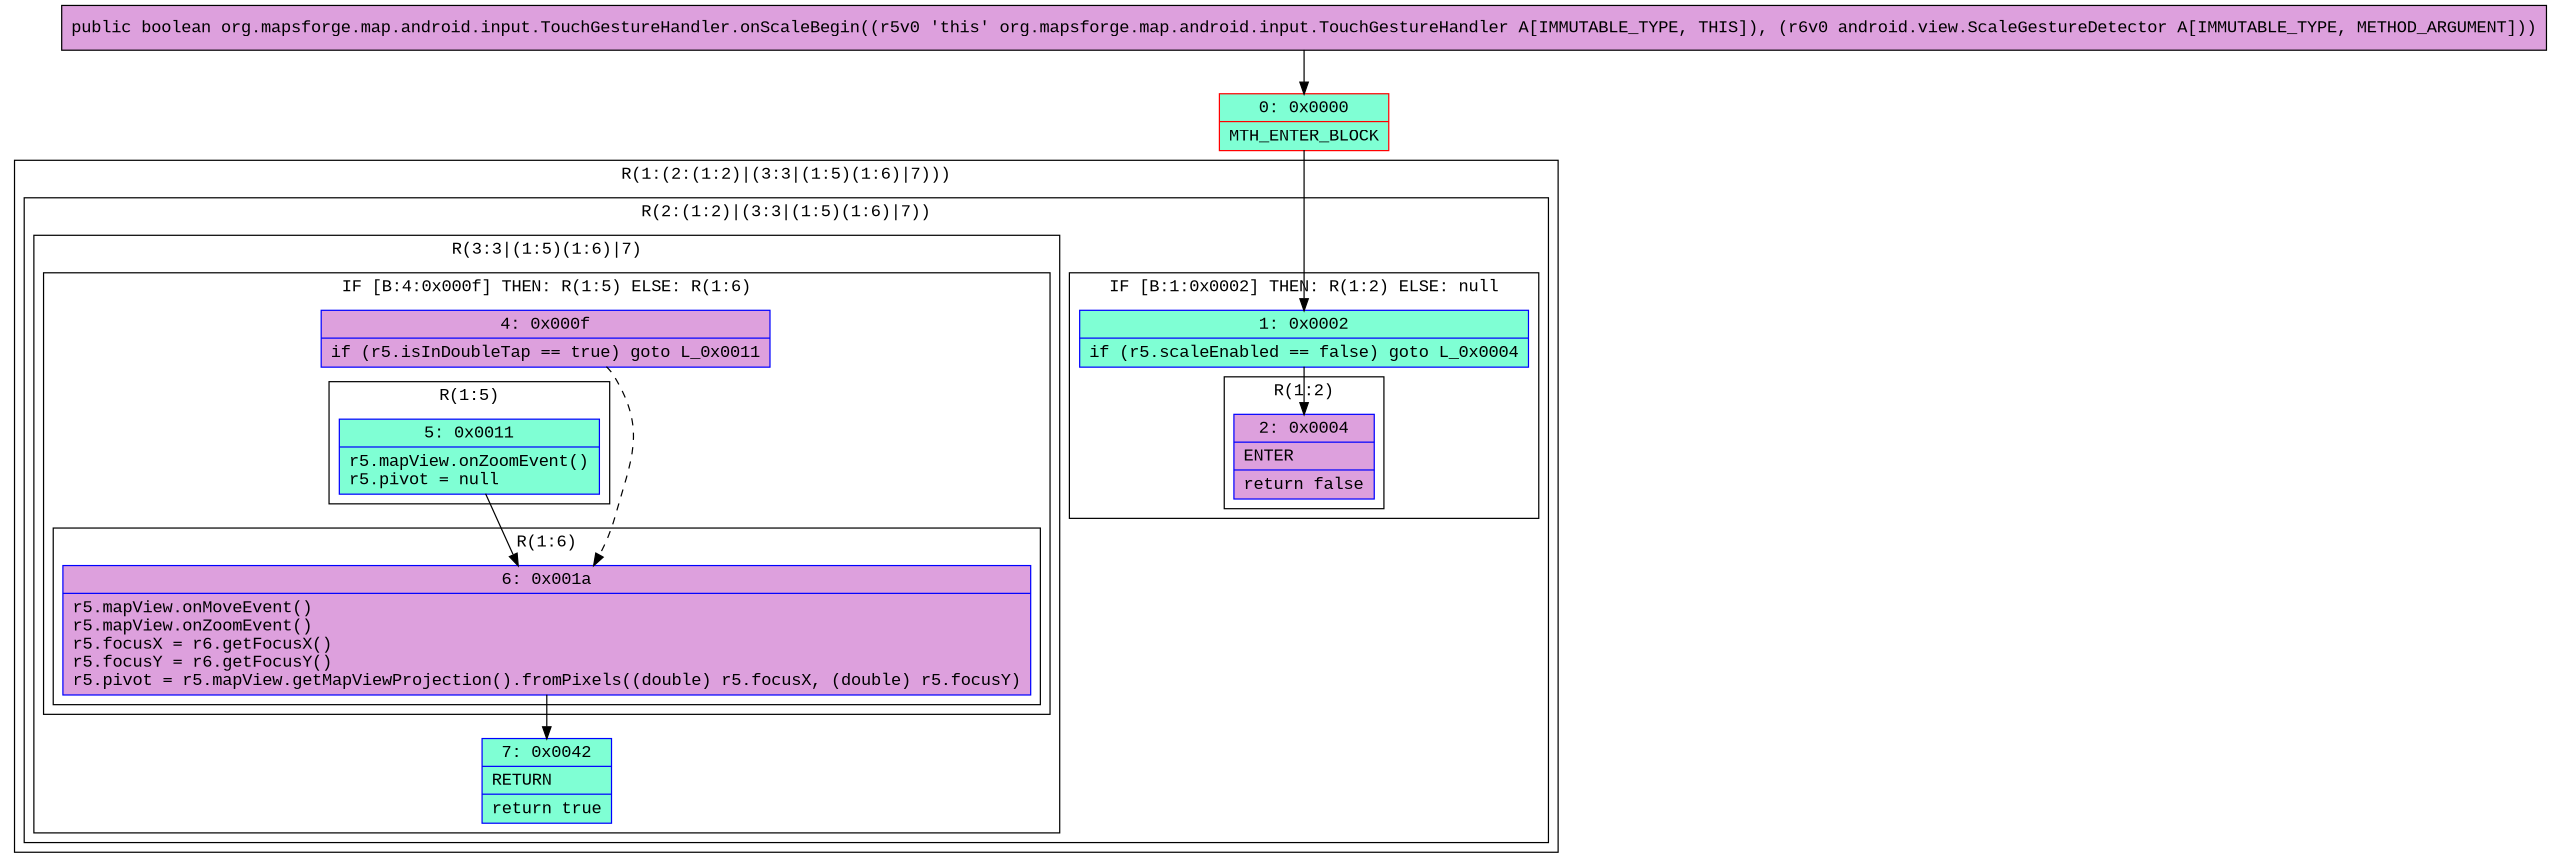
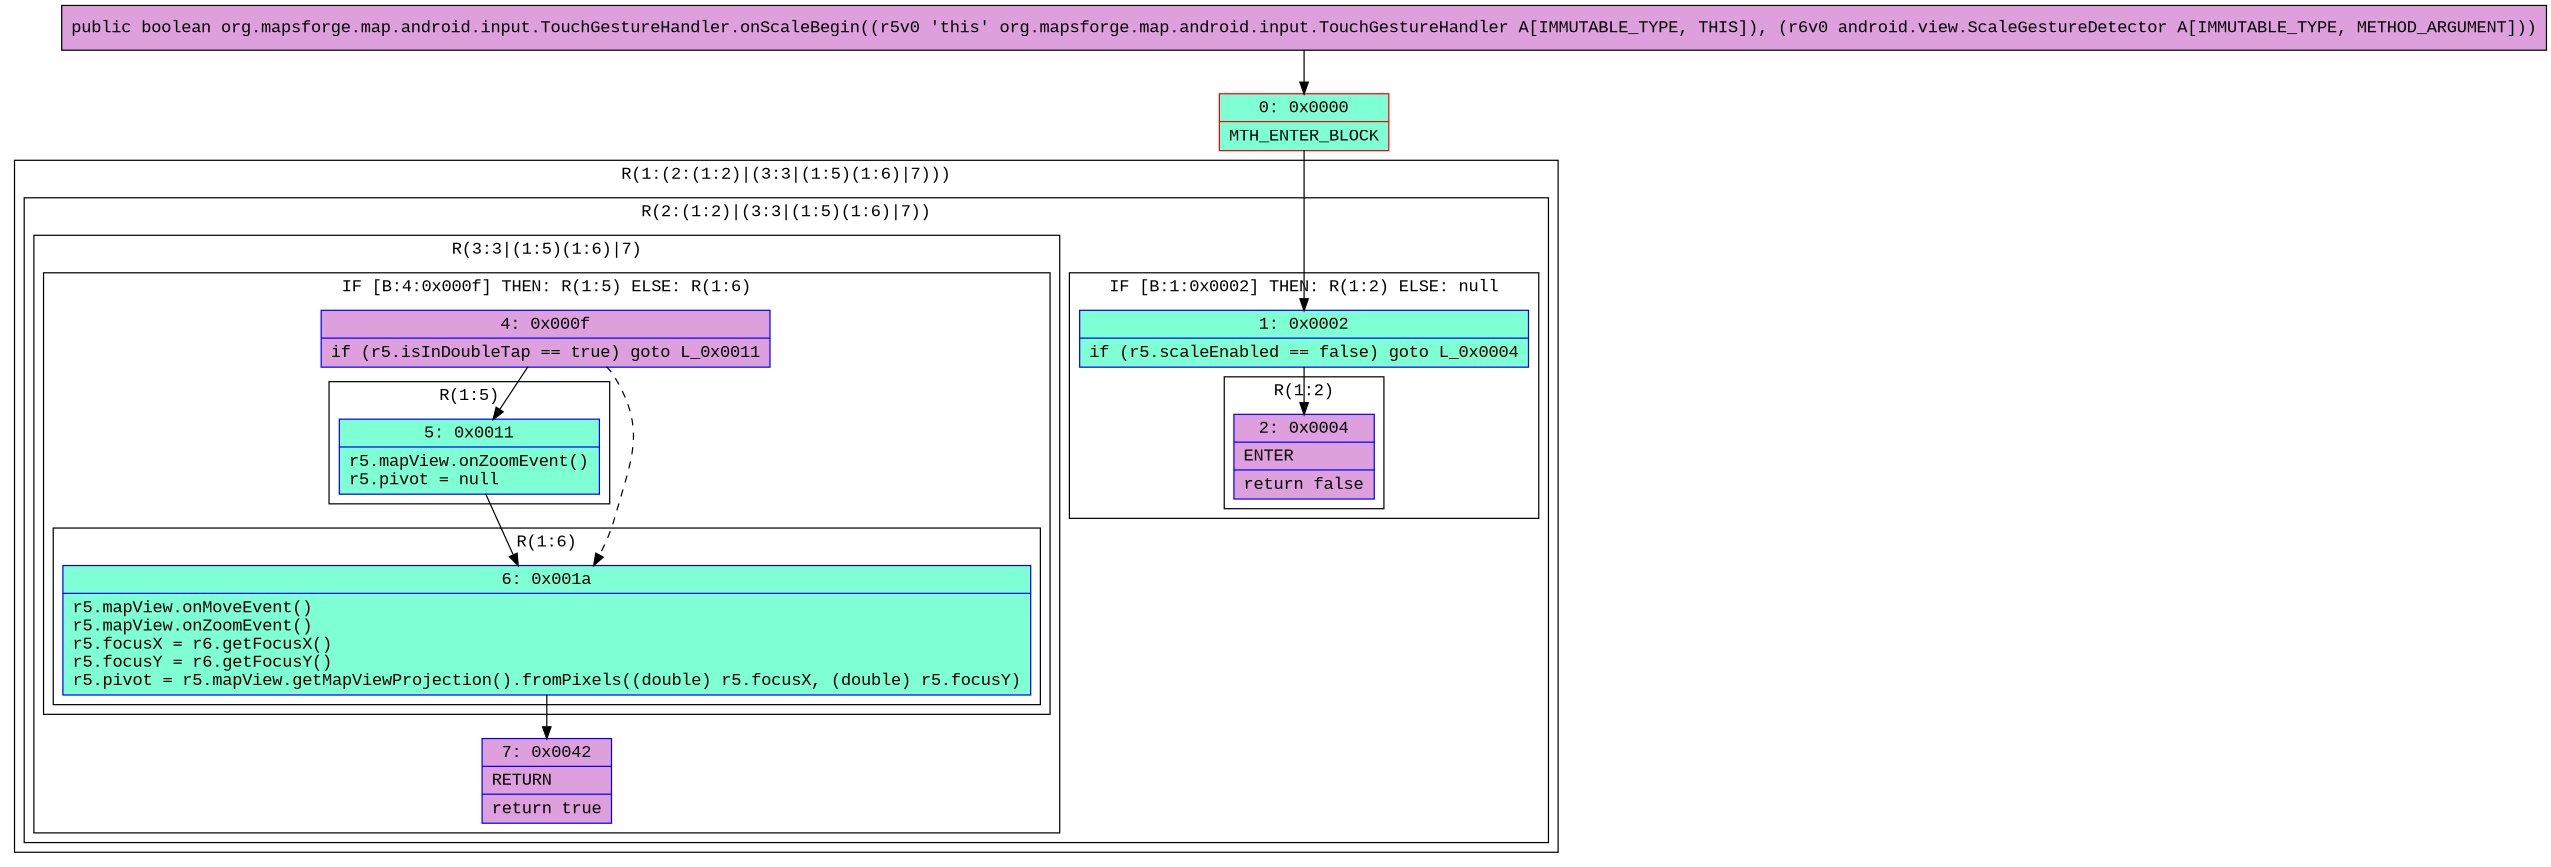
none -> (513, 389)
(547, 630) -> (547, 630)
(547, 781) -> (547, 781)
